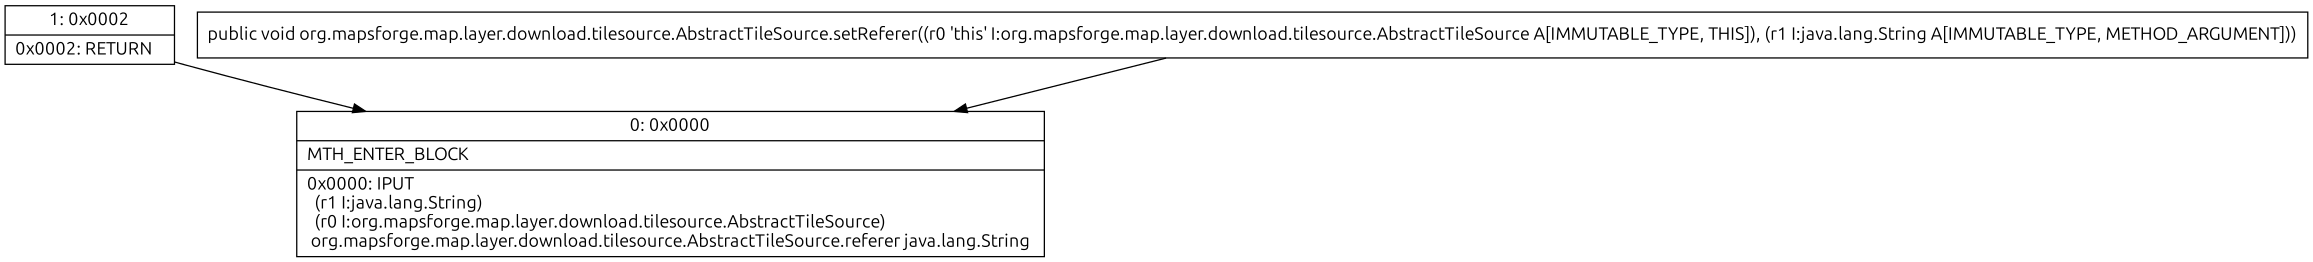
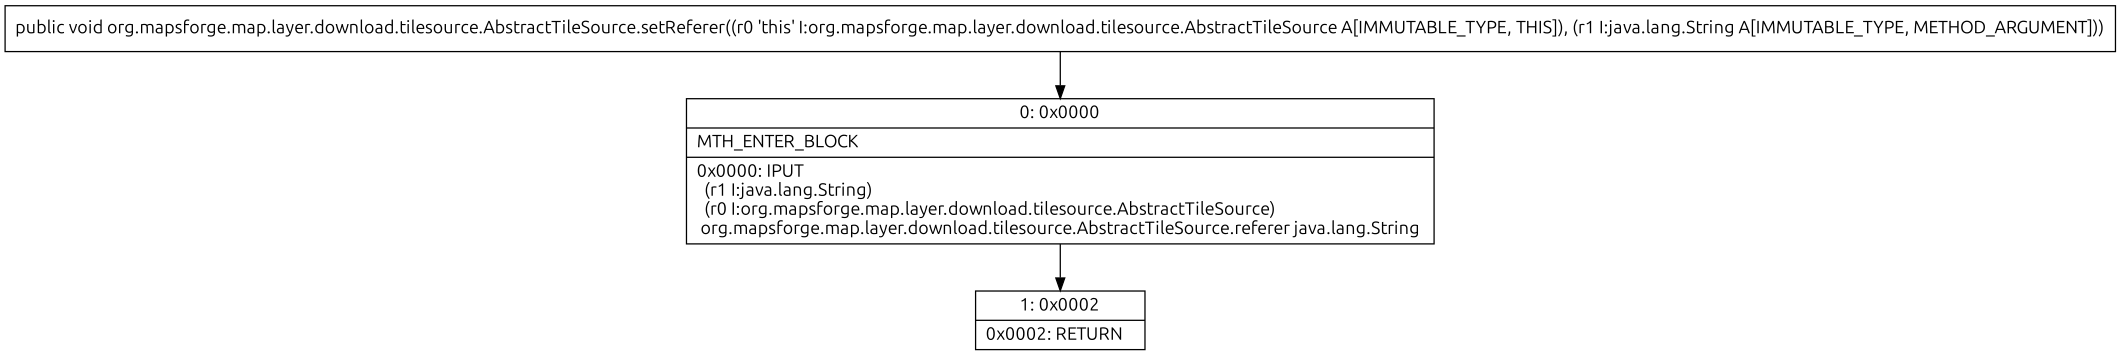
(264, 86) -> (1060, 261)
